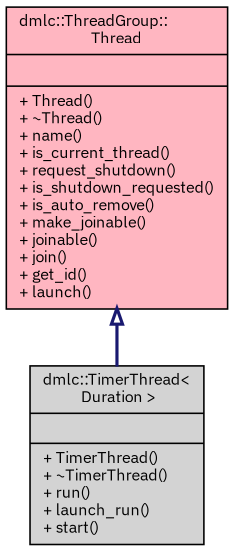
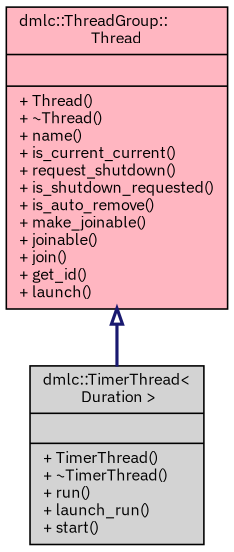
(95, 153) -> (98, 153)
